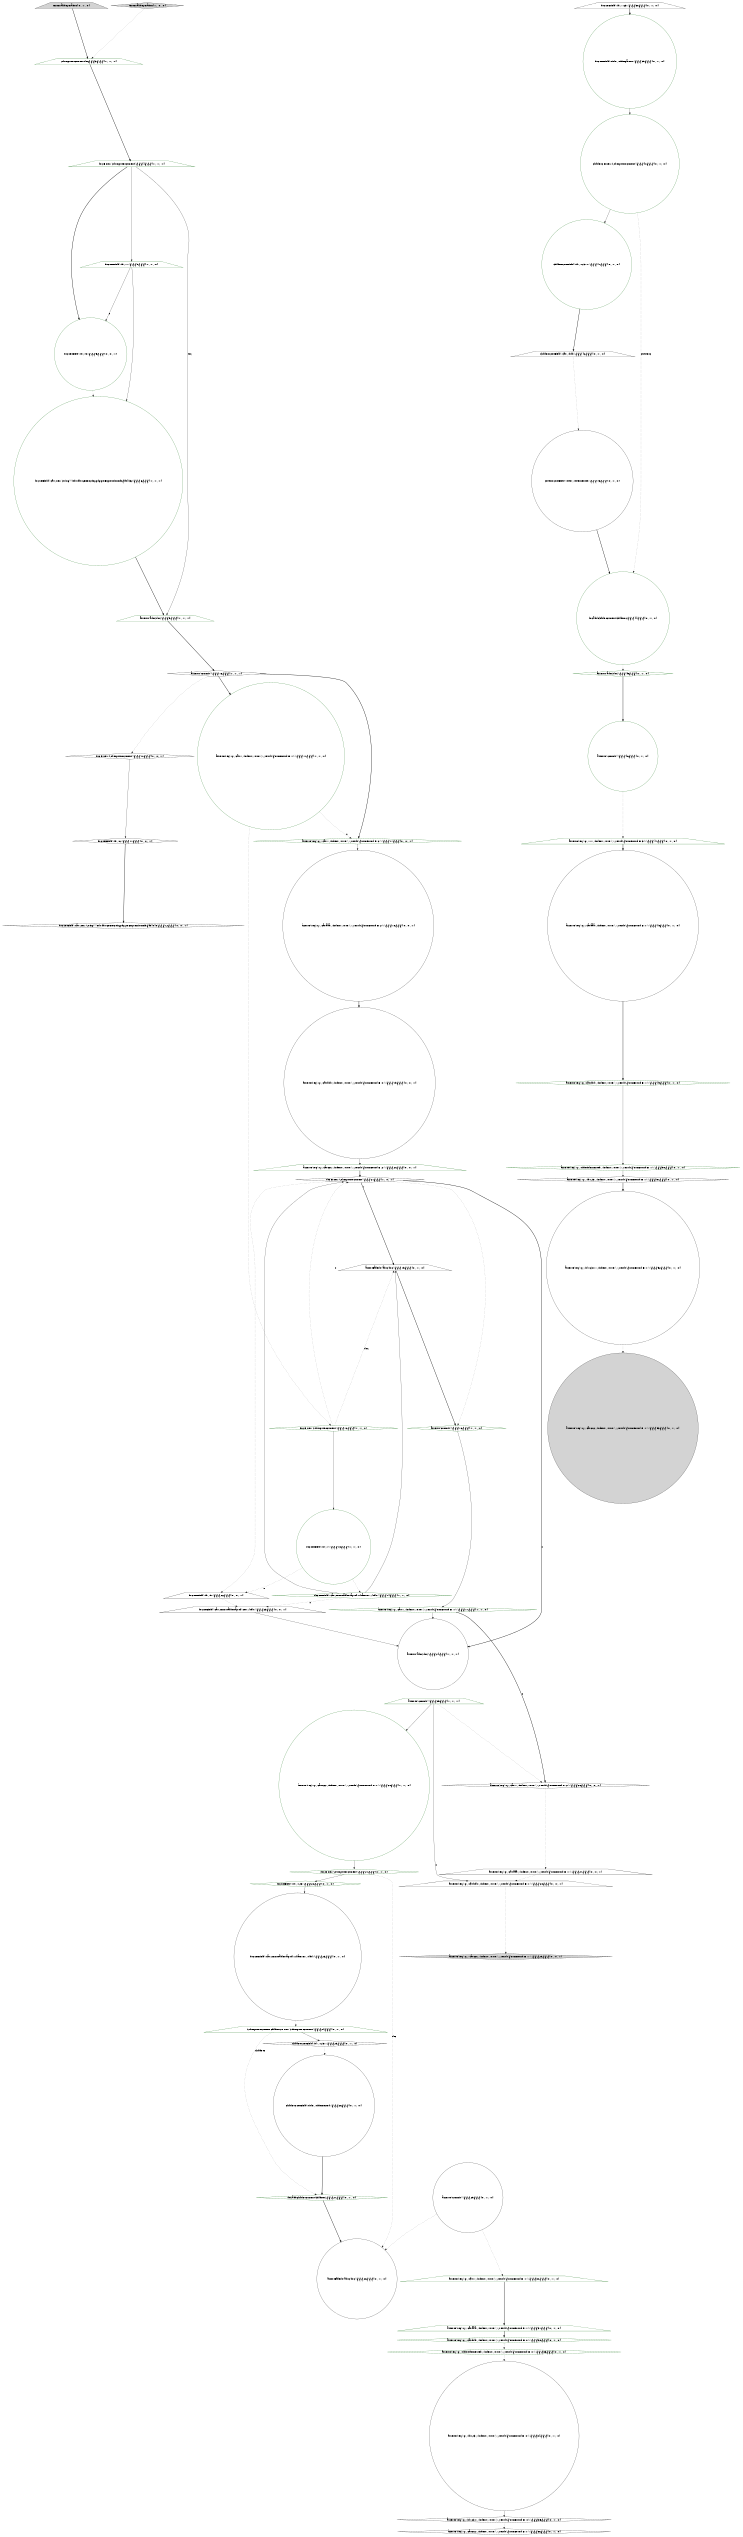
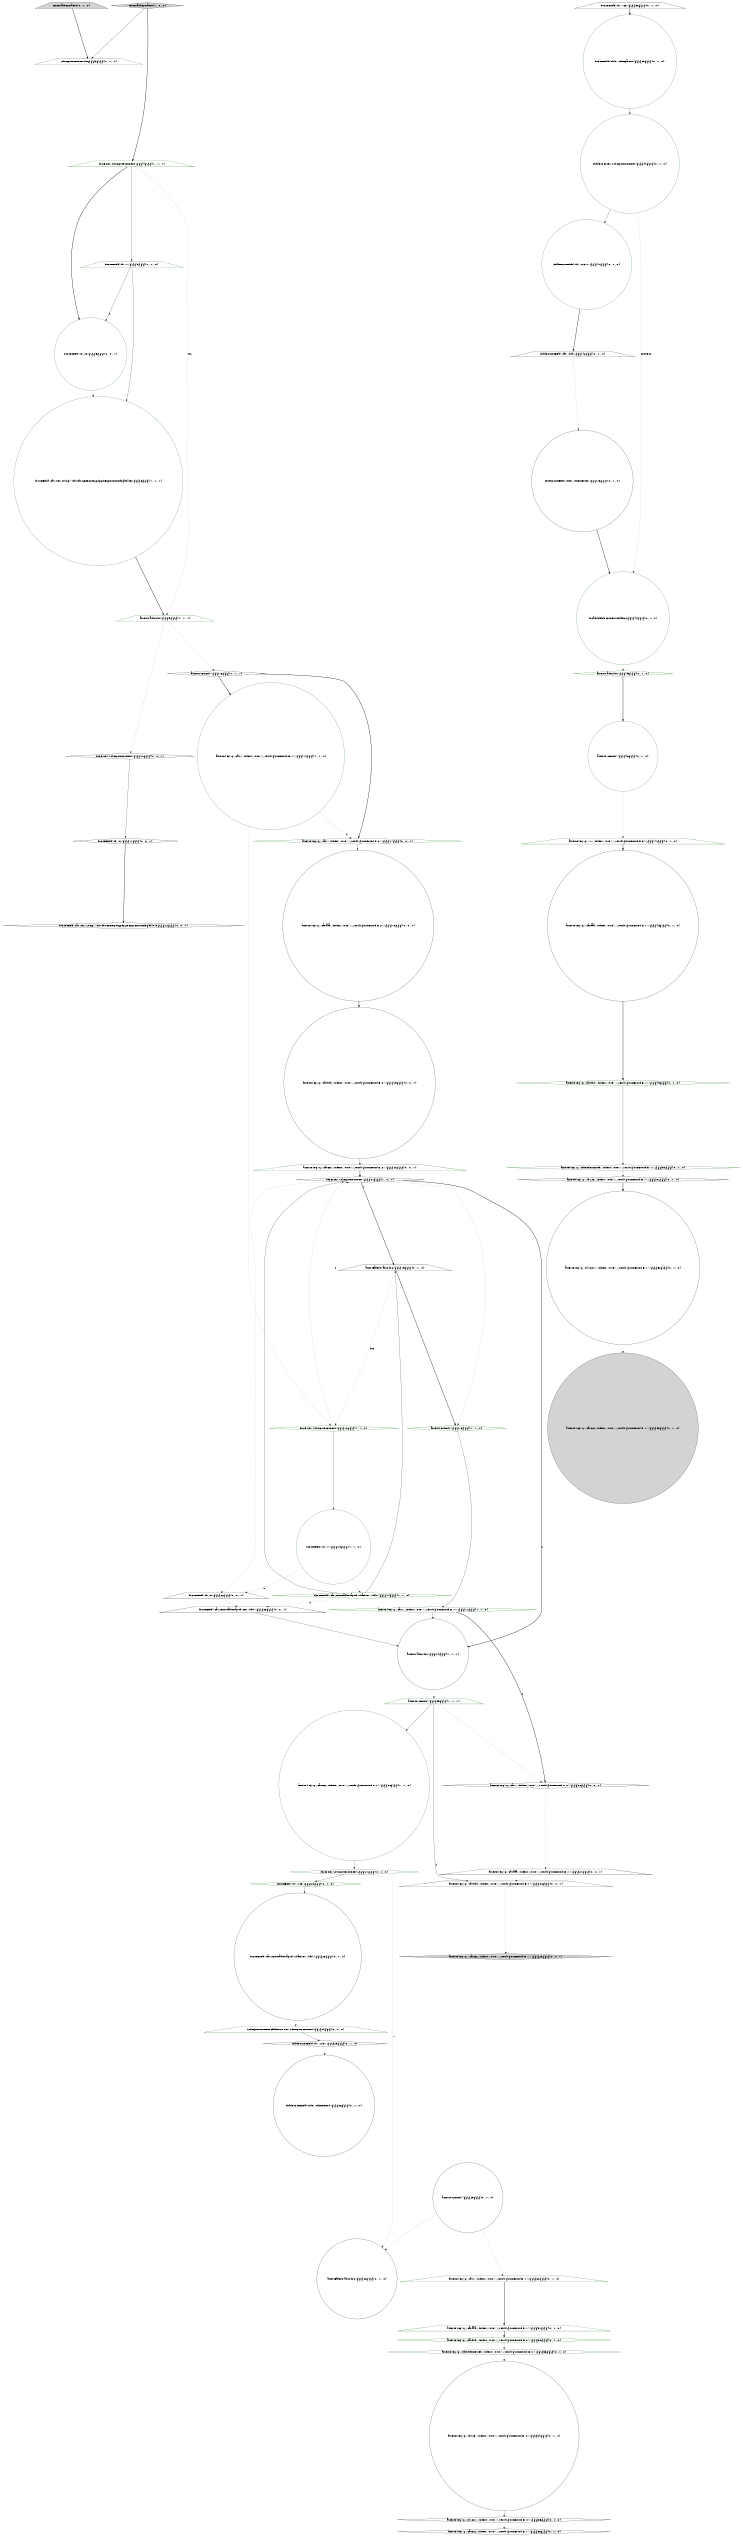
(119, 33) -> (119, 33)
(110, 112) -> (146, 85)
(188, 382) -> (188, 382)
(190, 645) -> (190, 645)
(166, 709) -> (148, 686)
(364, 1349) -> (369, 1349)
none -> (434, 1693)
(394, 2036) -> (394, 2036)
(322, 2198) -> none
